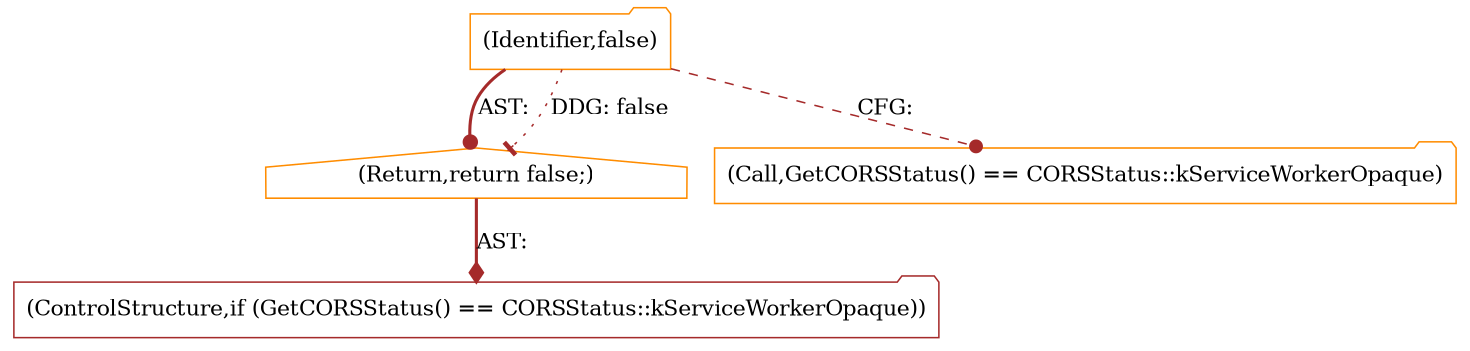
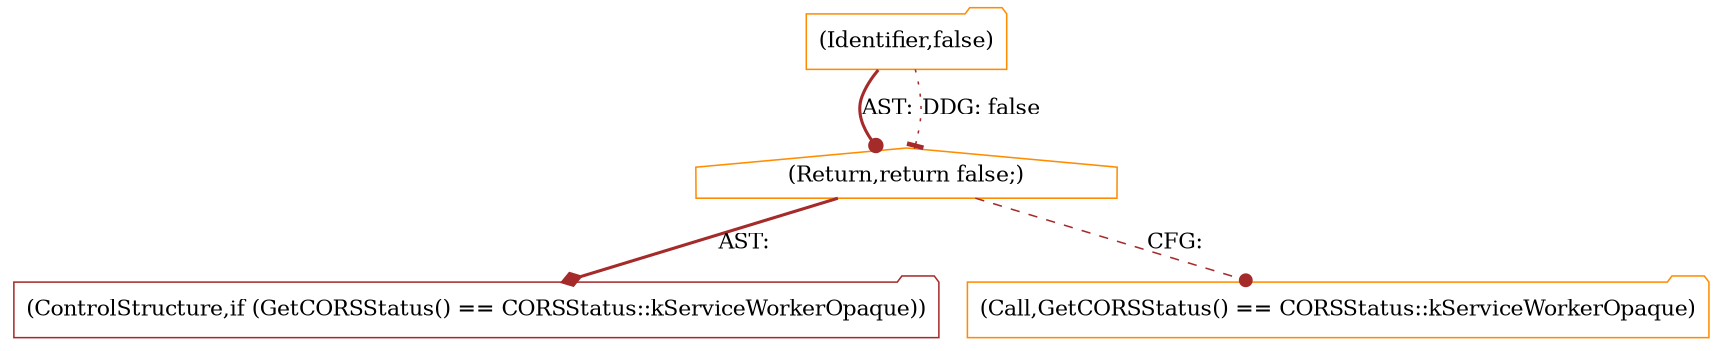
(820, 107) -> (1107, 238)
